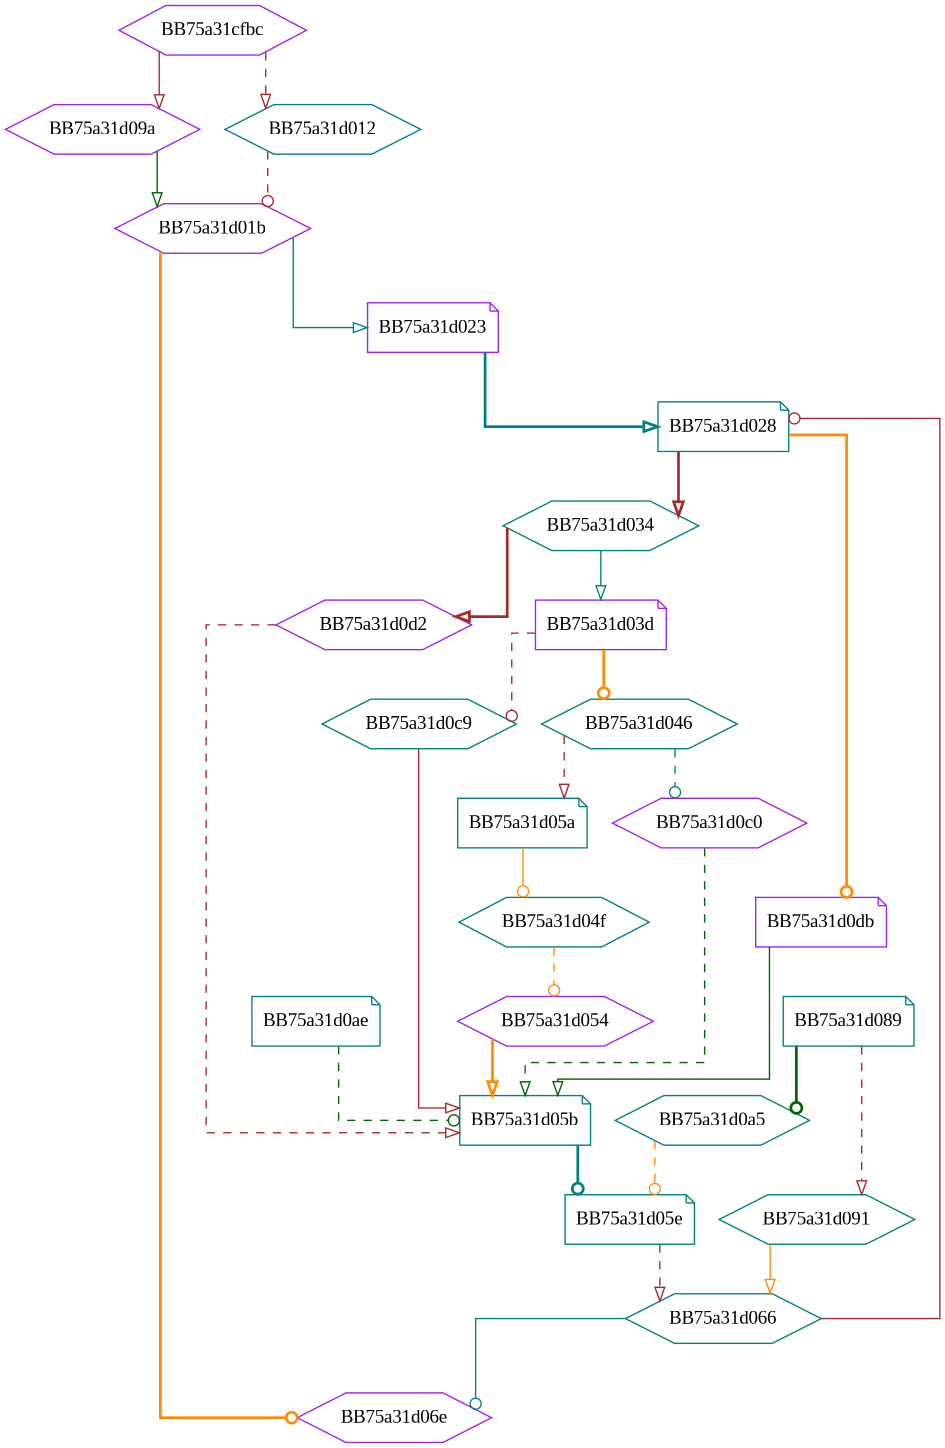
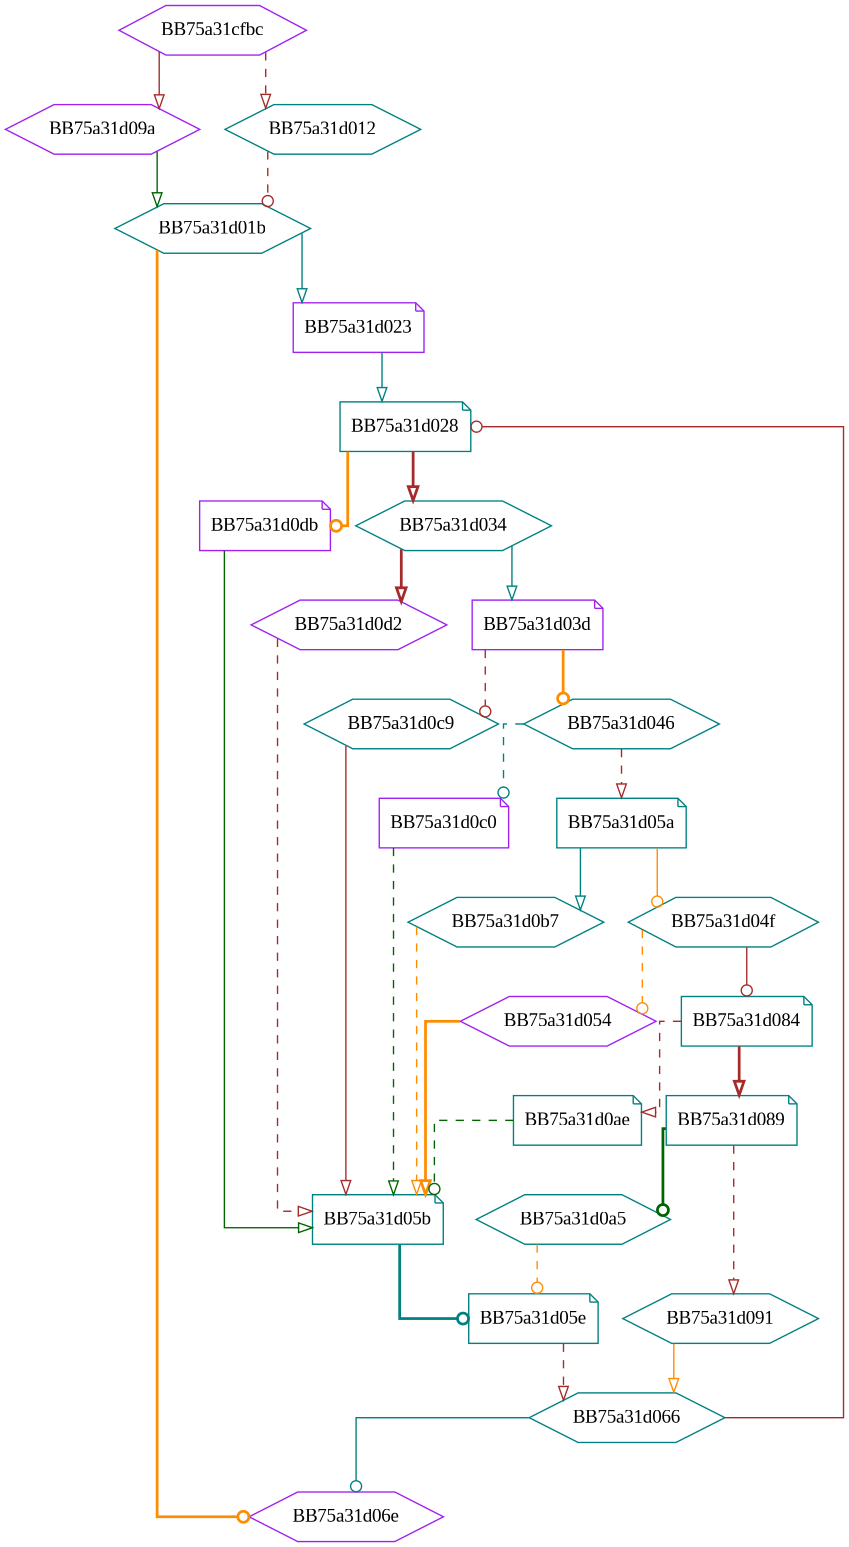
(213, 228) -> (213, 228)
(527, 427) -> (382, 370)
(710, 823) -> (444, 823)
none -> (506, 922)
none -> (747, 1021)
